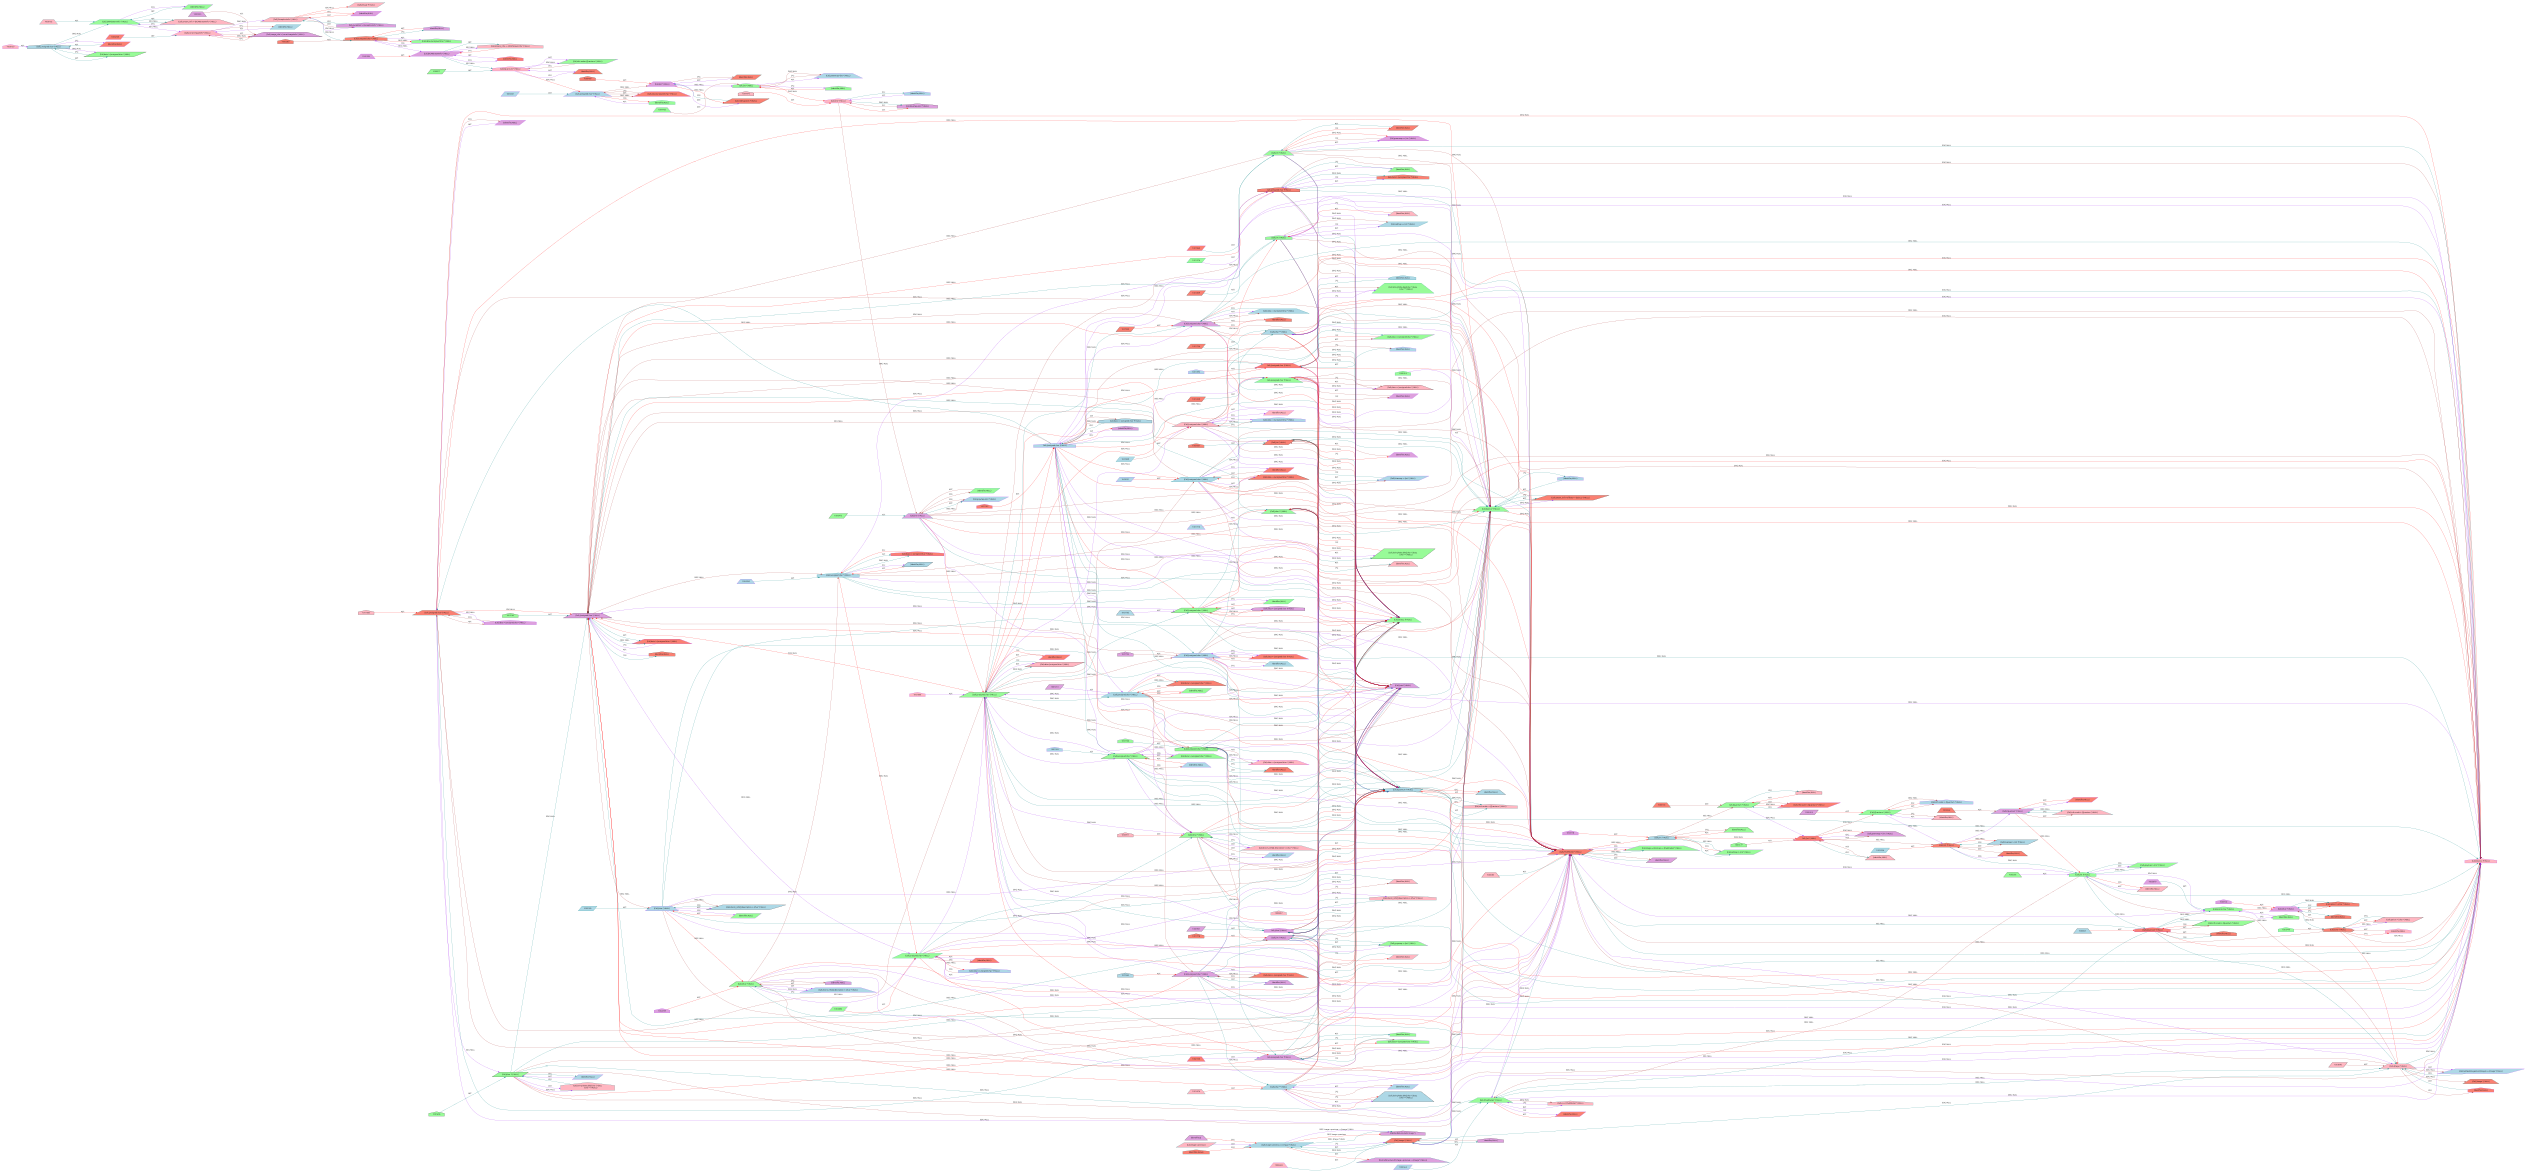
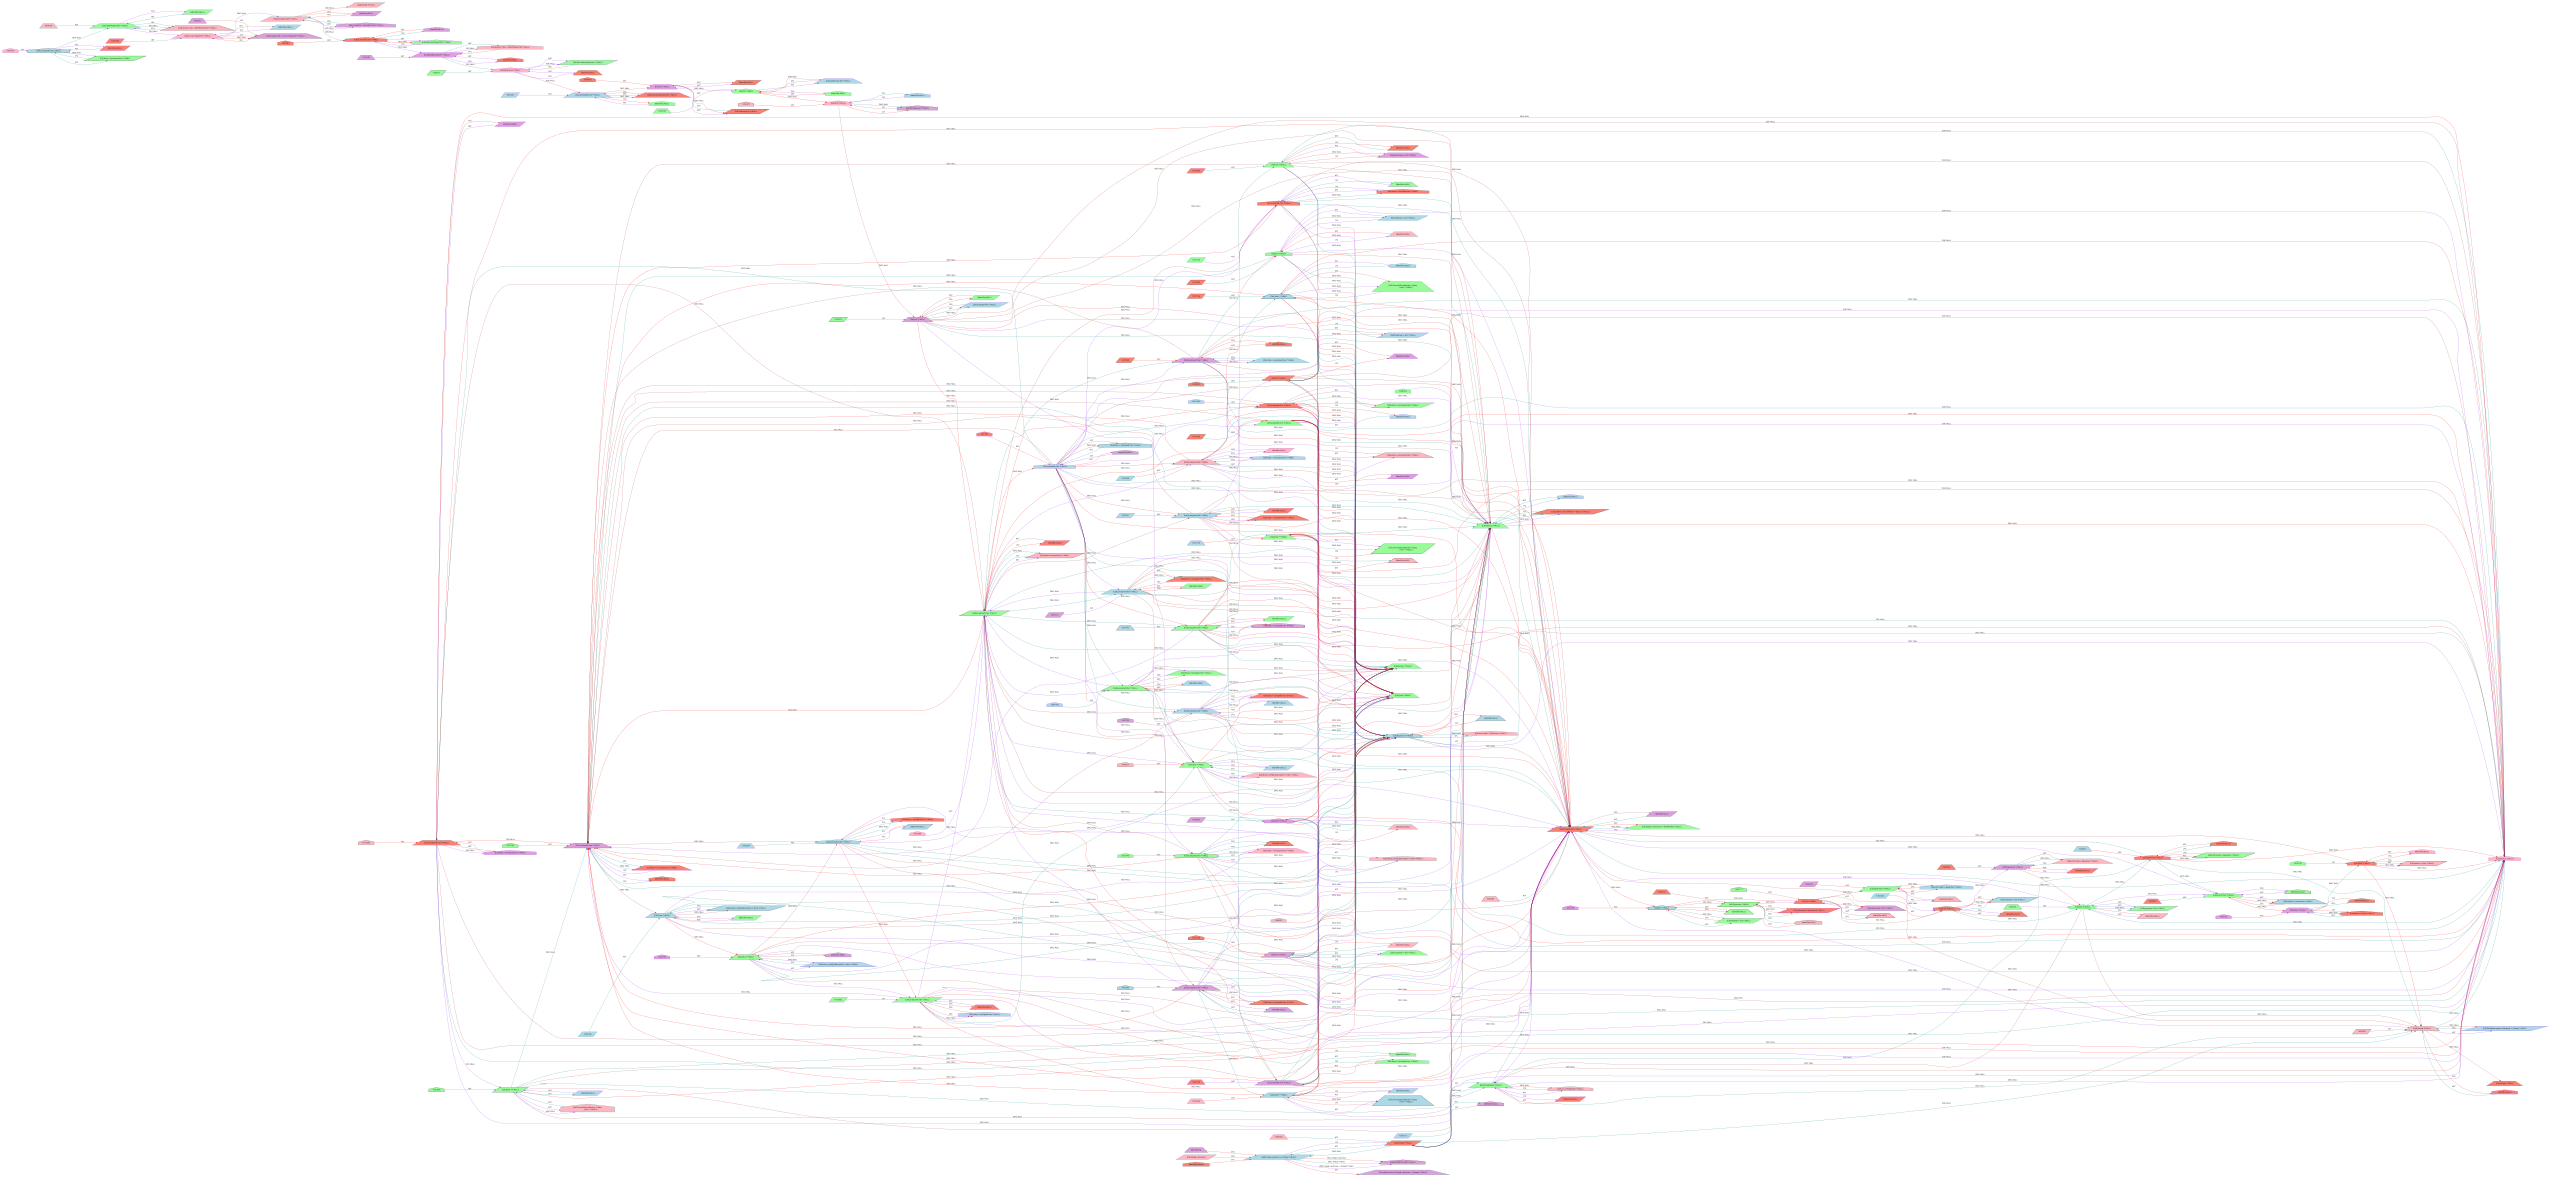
(1403, 686) -> (1403, 696)
(2153, 882) -> (2153, 901)
none -> (2298, 902)
